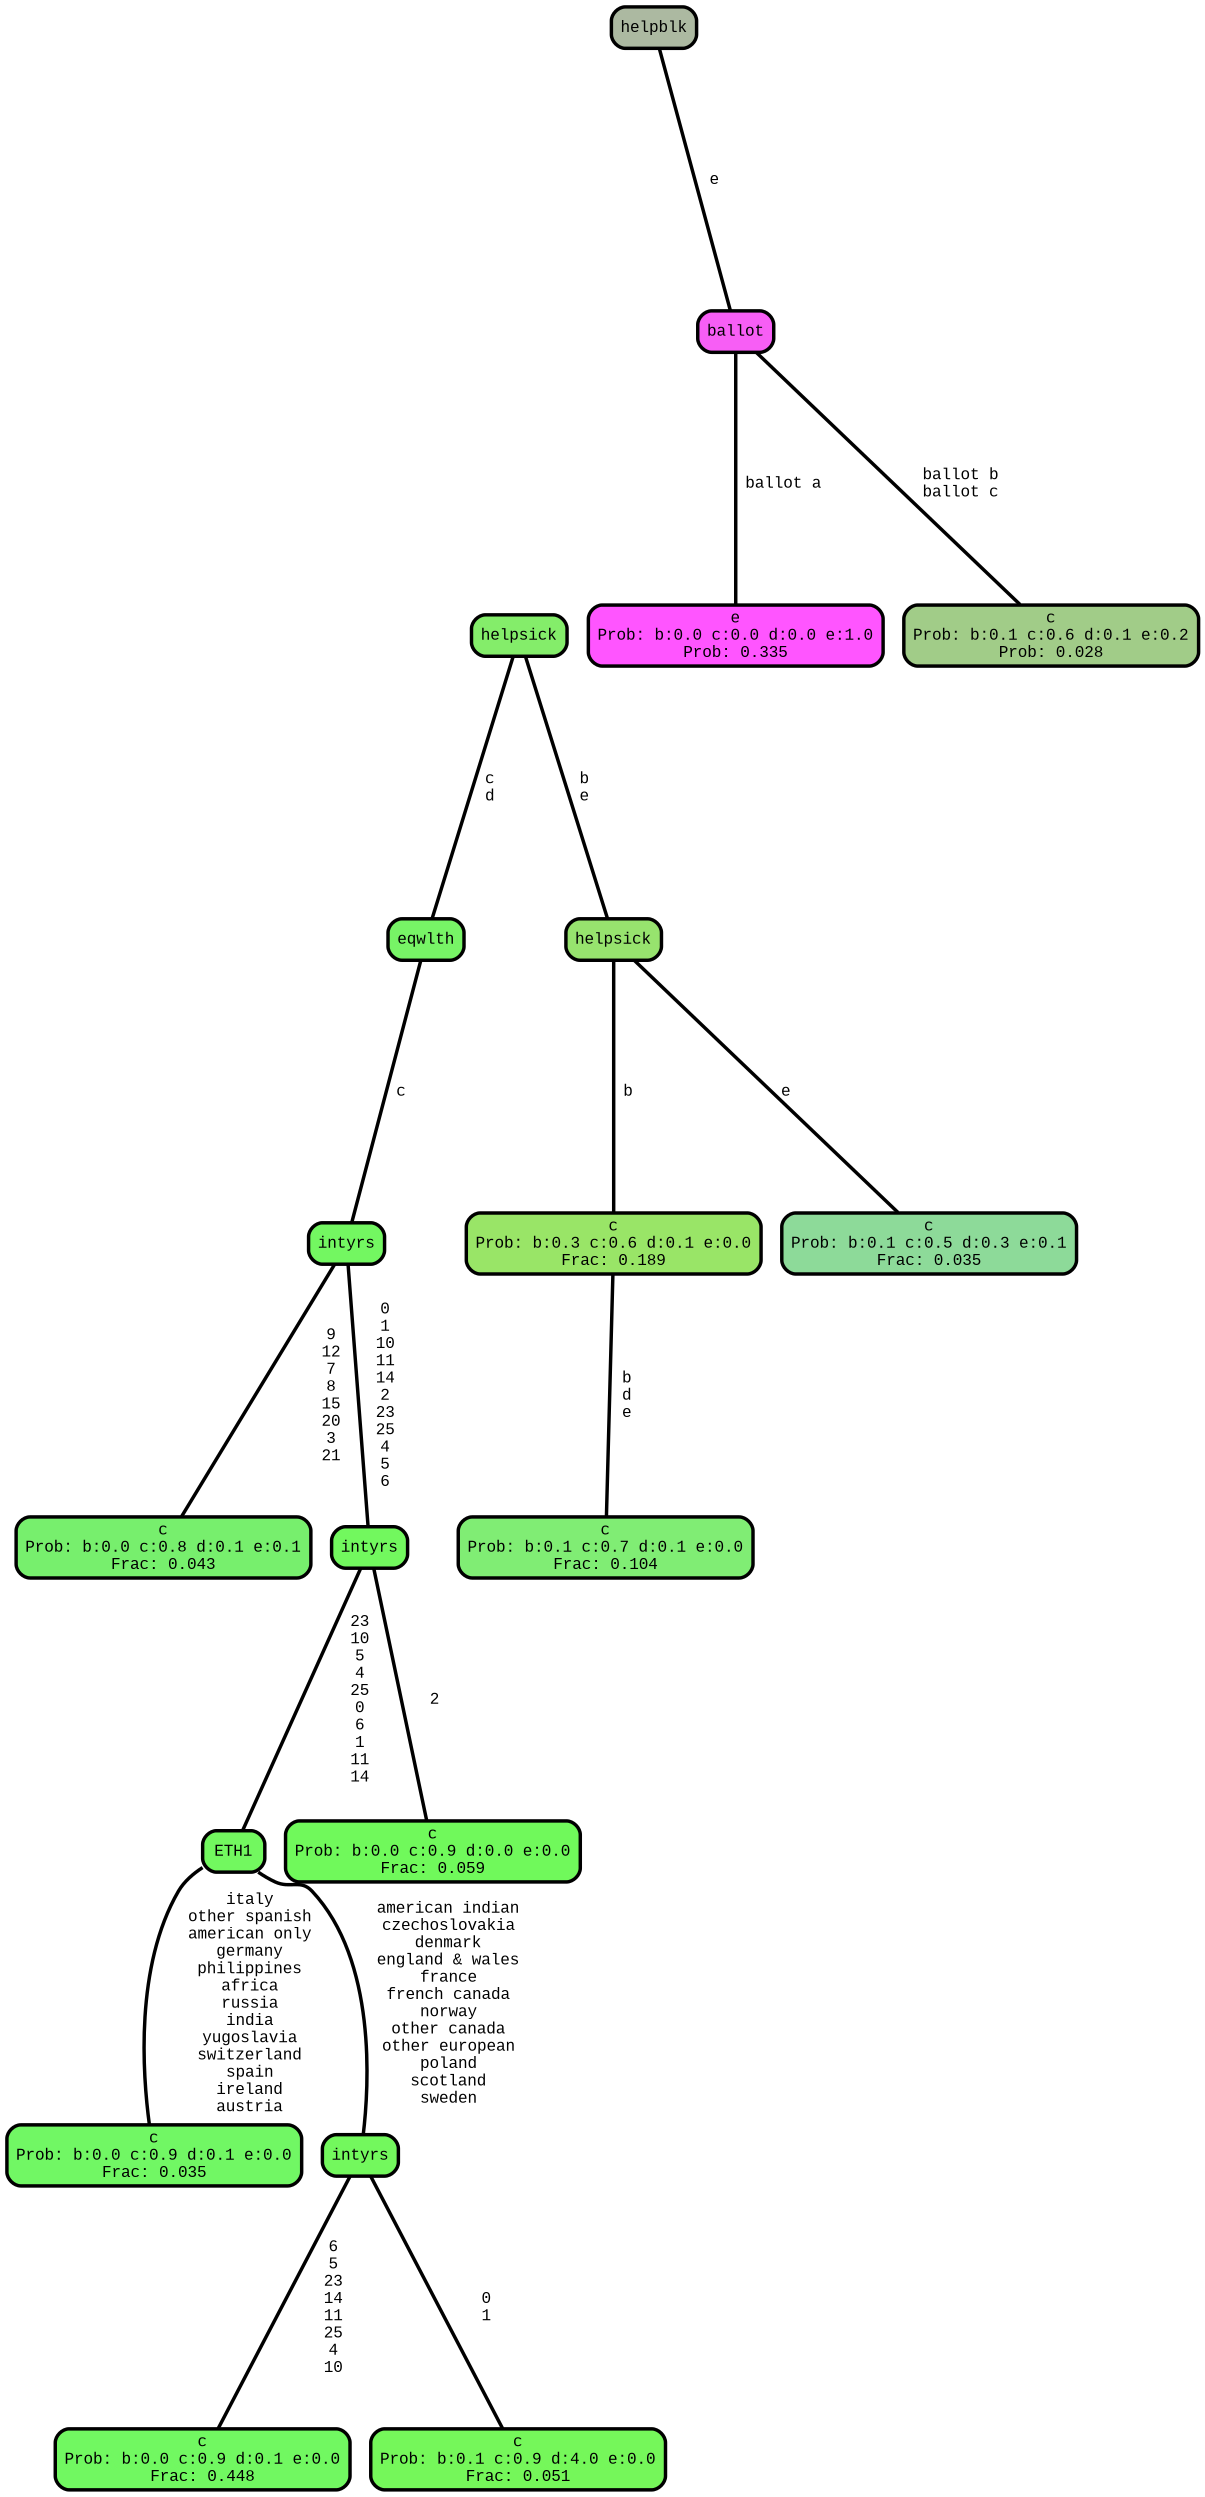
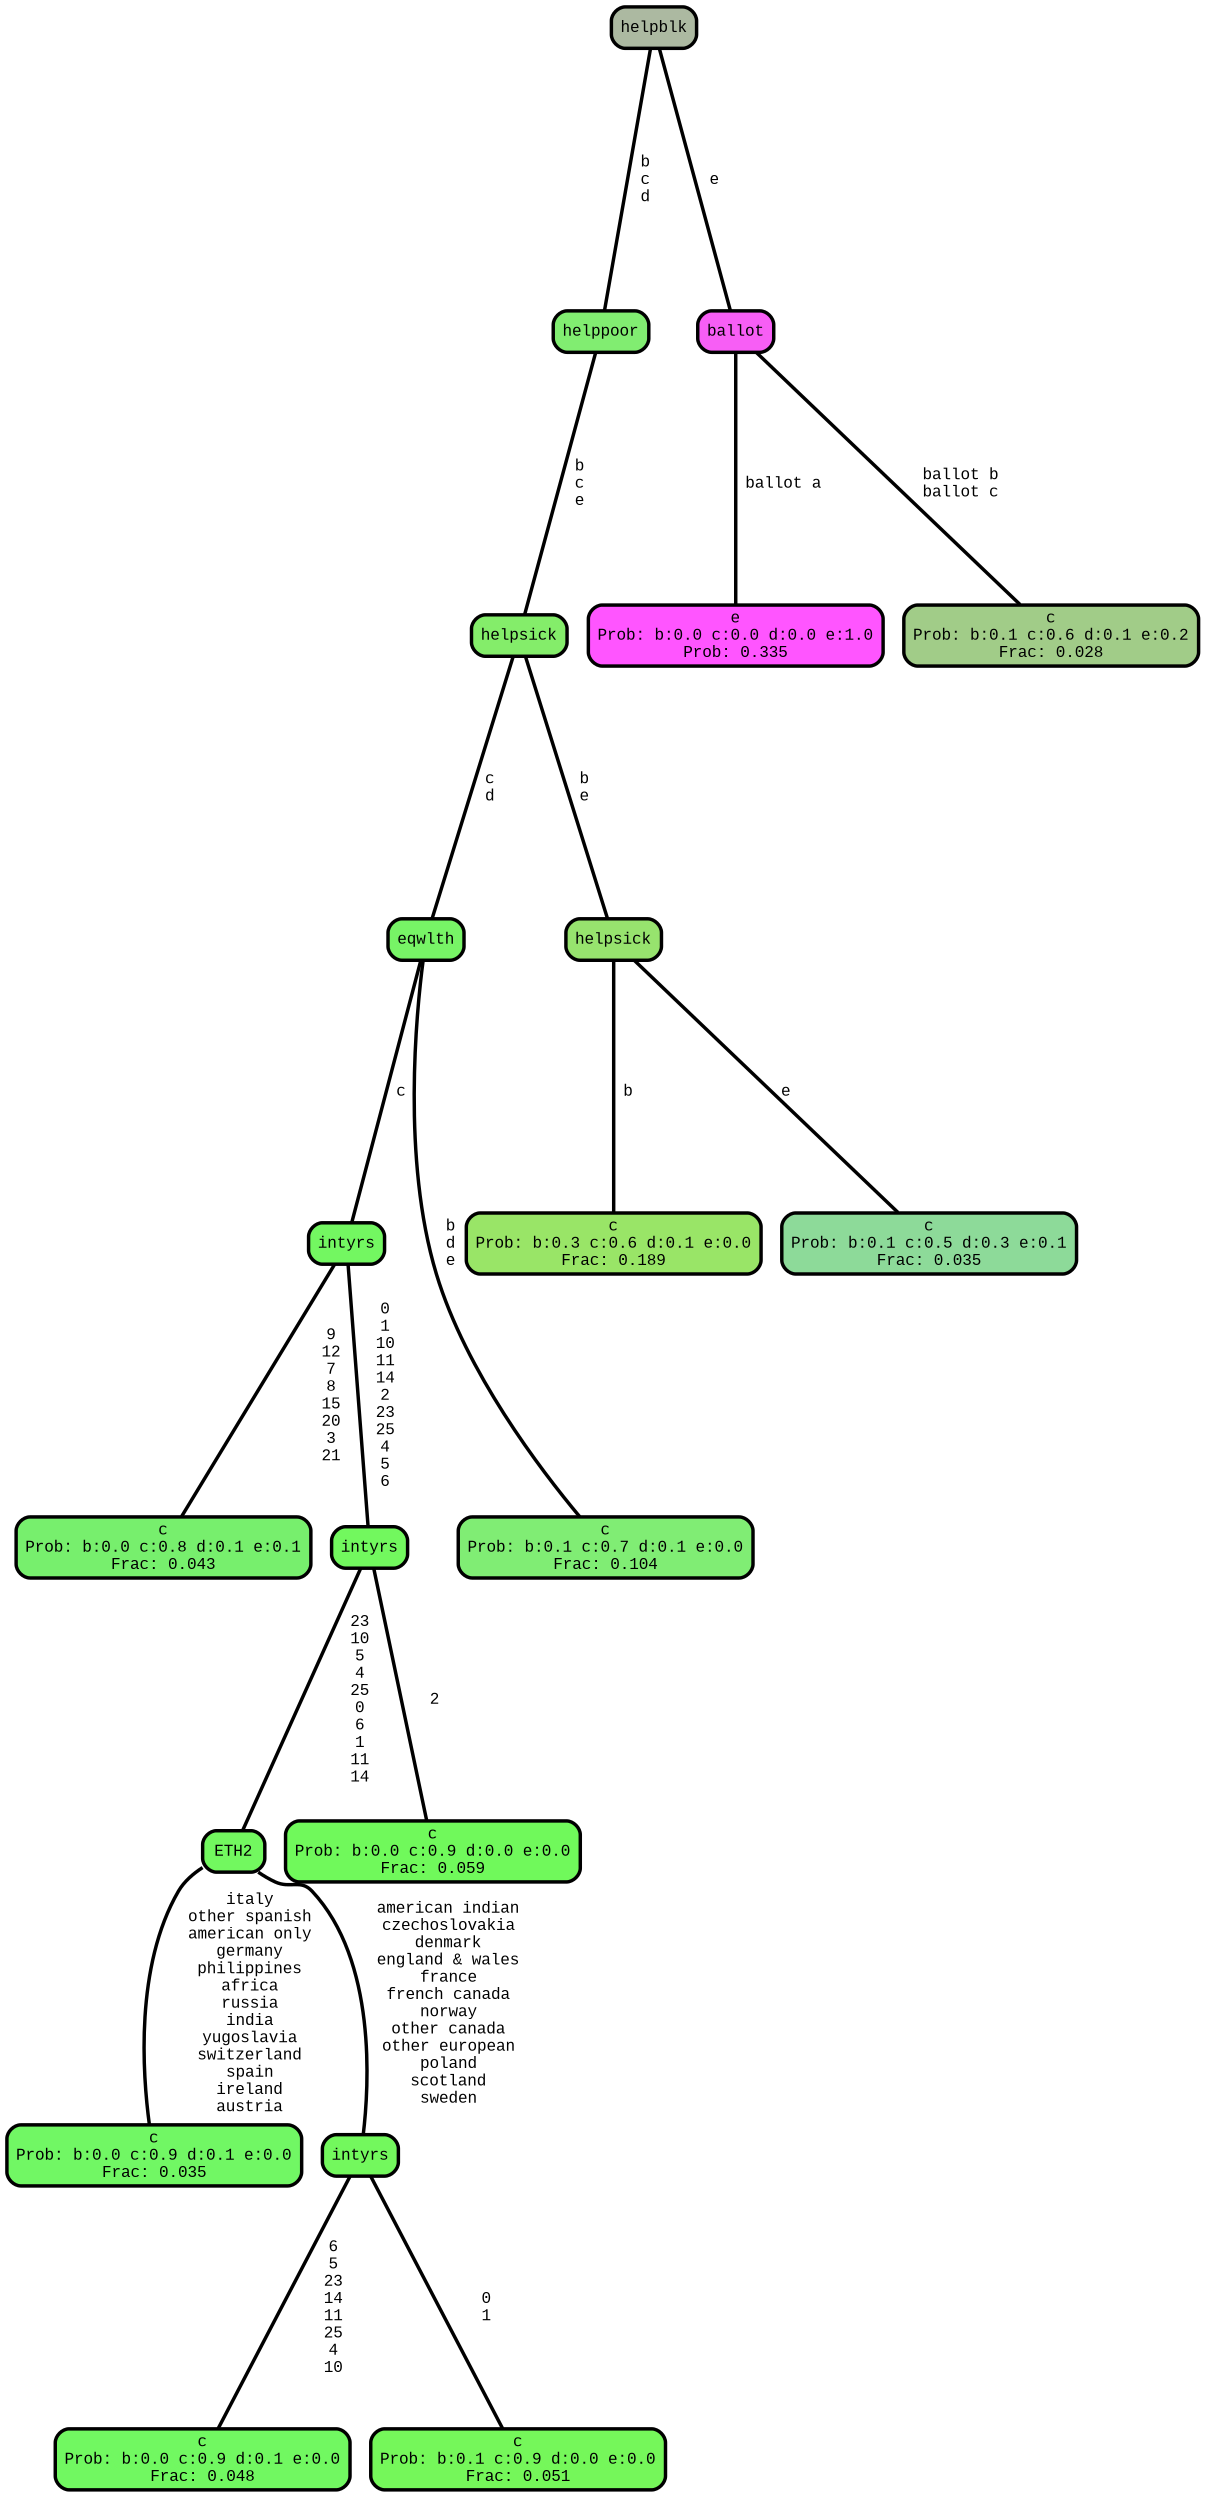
none -> (601, 332)
(1051, 636) -> (1051, 636)
(610, 1395) -> (433, 1258)
(234, 1851) -> (234, 1851)
(203, 2459) -> (203, 2459)
(518, 2459) -> (518, 2459)
